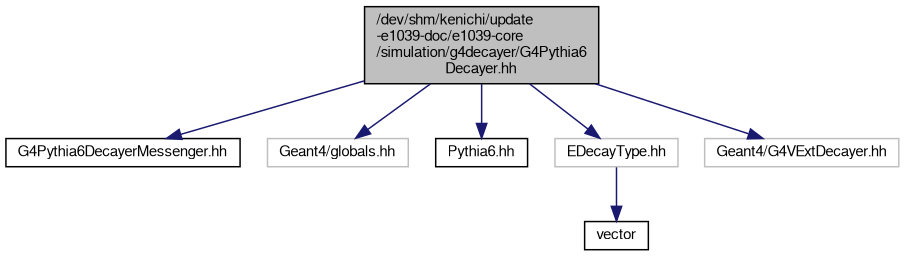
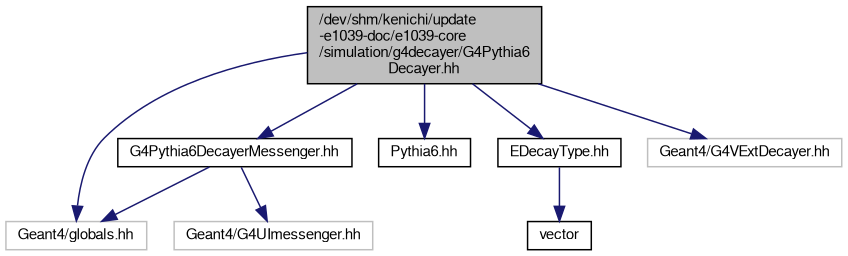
(616, 153) -> (559, 153)
none -> (162, 191)
none -> (273, 236)
